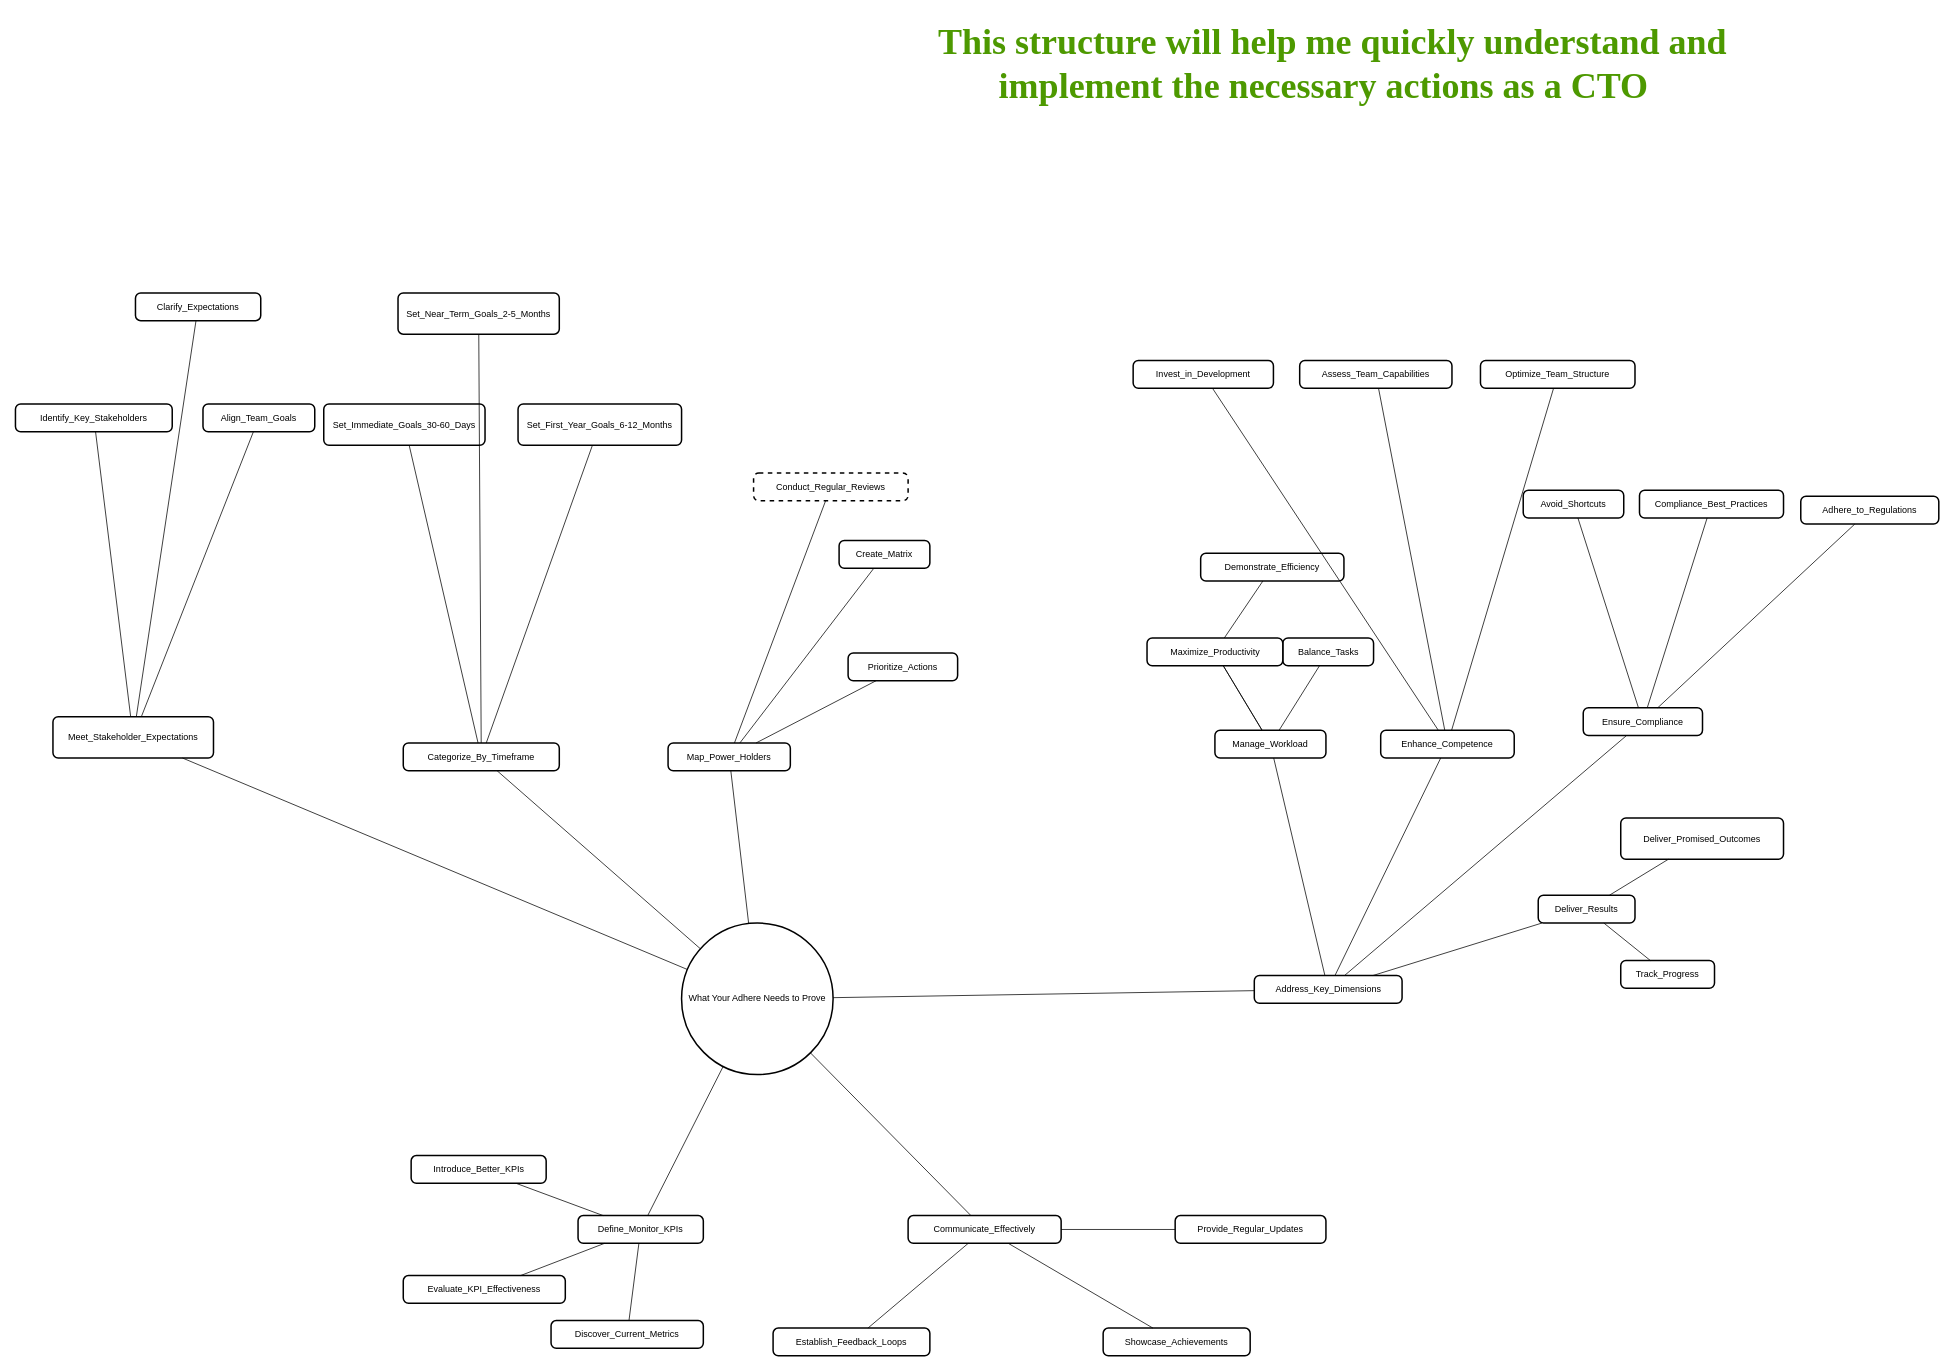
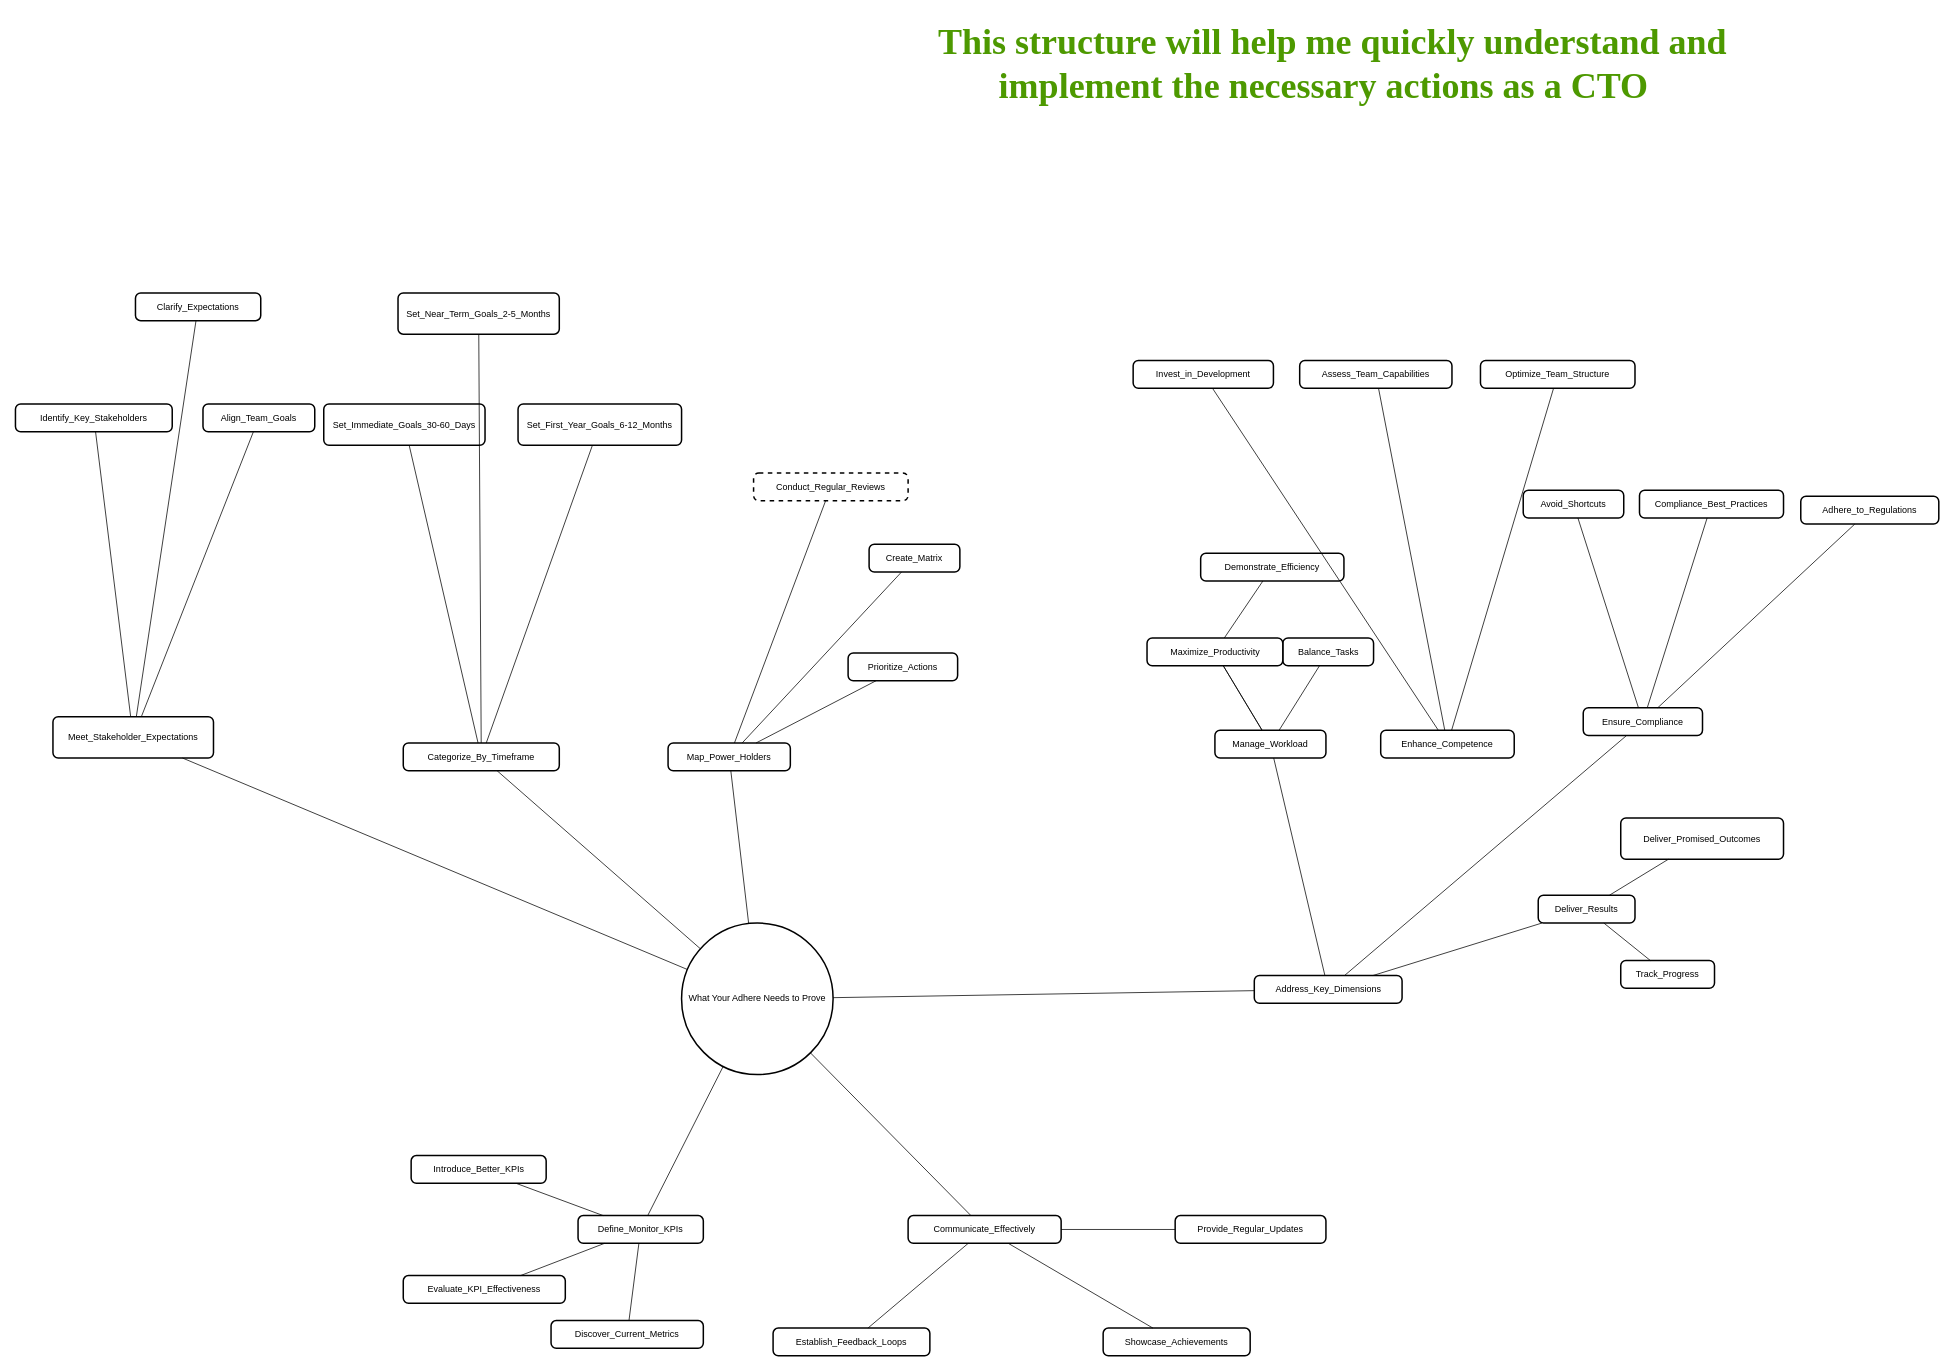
(884, 554) -> (914, 558)
(1387, 867) -> none
